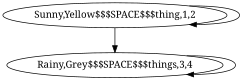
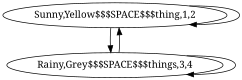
none -> (120, 44)
